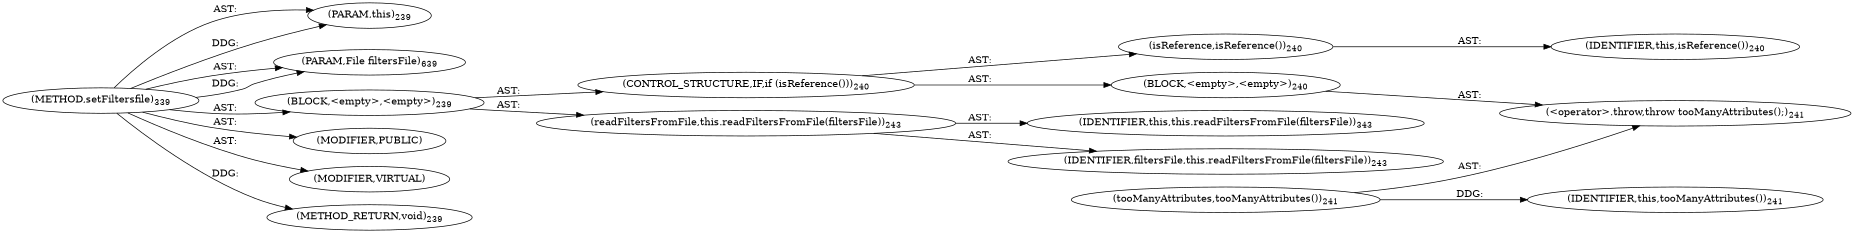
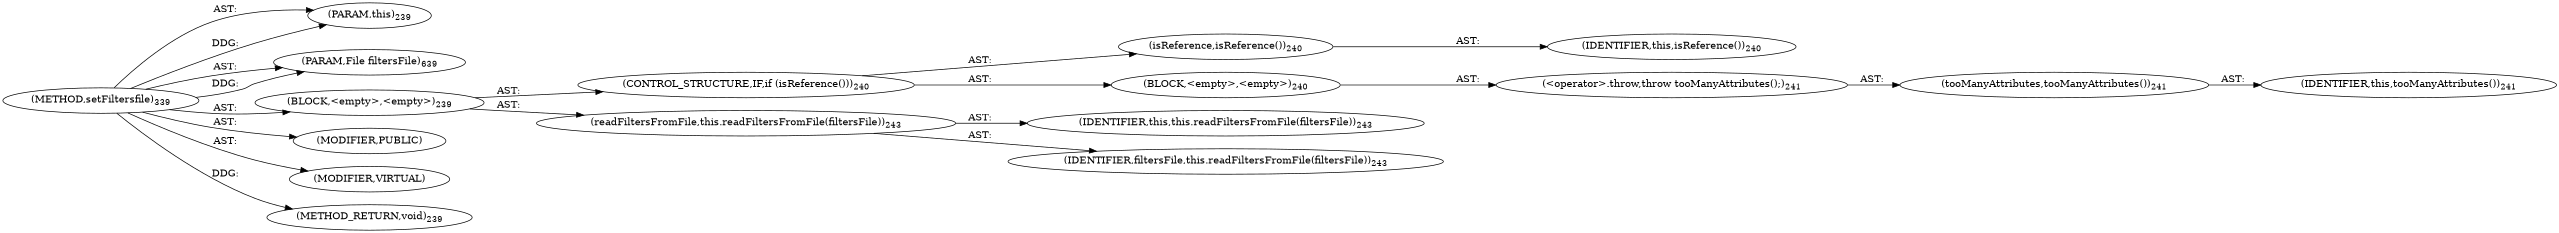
(1365, 122) -> (1365, 122)
(1496, 169) -> (1870, 85)
(1471, 194) -> (2235, 80)
